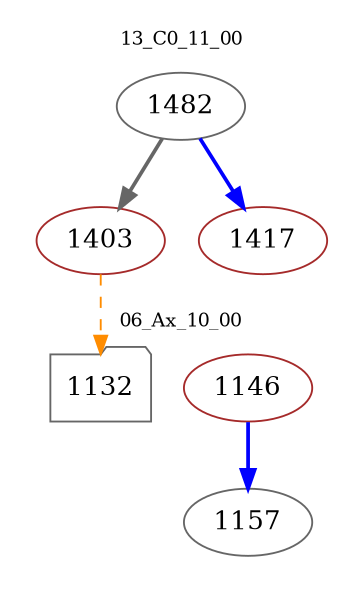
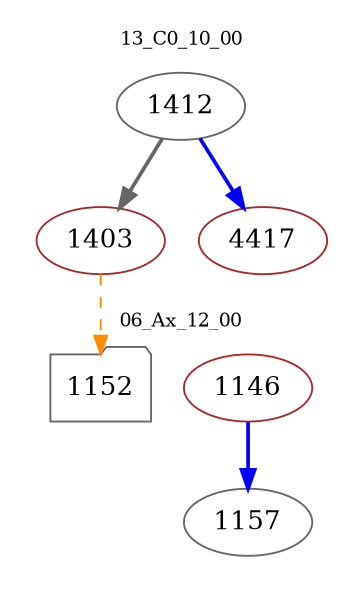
(182, 40) -> (182, 40)
(181, 106) -> (181, 106)
(263, 241) -> (263, 241)
(181, 322) -> (181, 322)
(101, 388) -> (101, 388)
